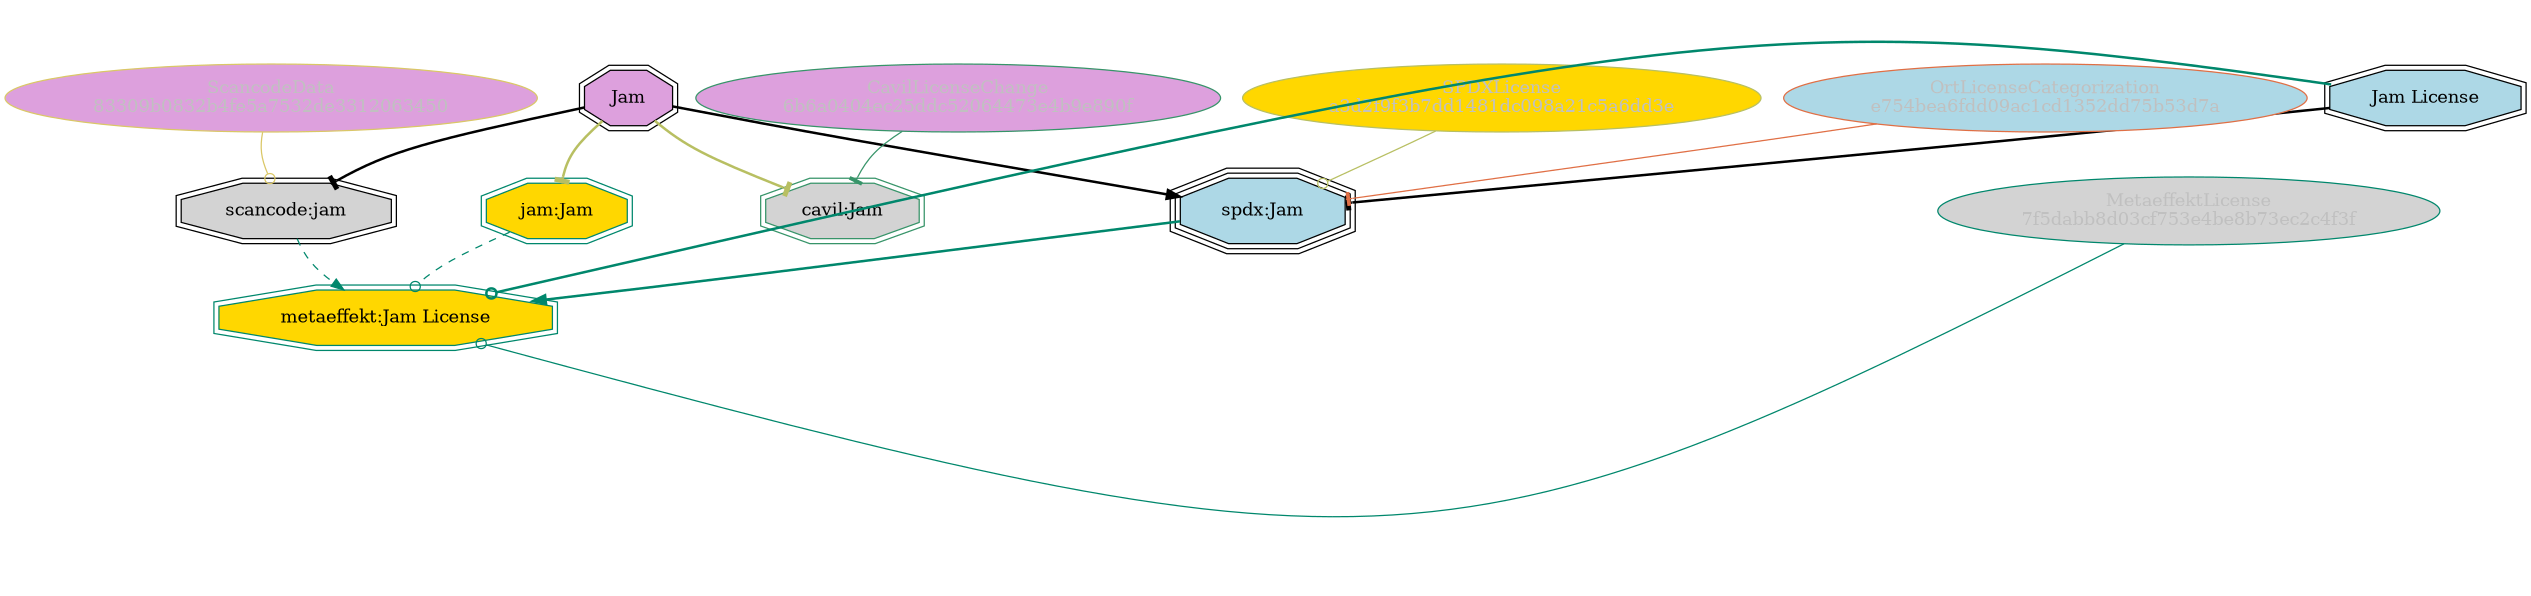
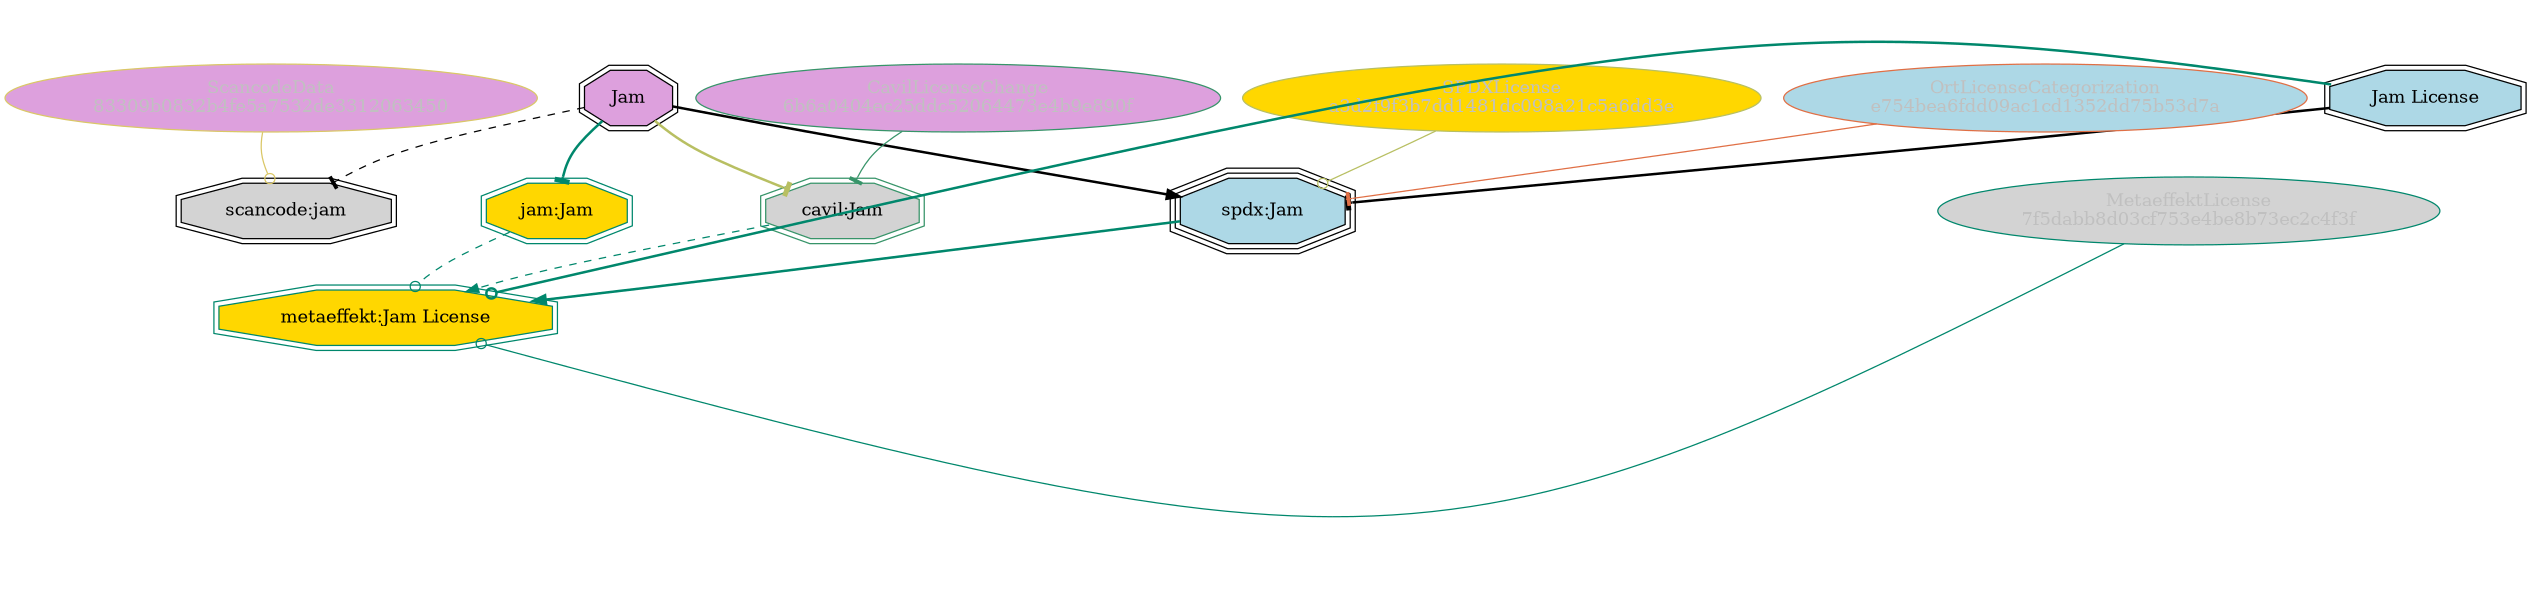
(458, 136) -> (458, 136)
(578, 146) -> (578, 146)
(312, 263) -> (623, 254)
